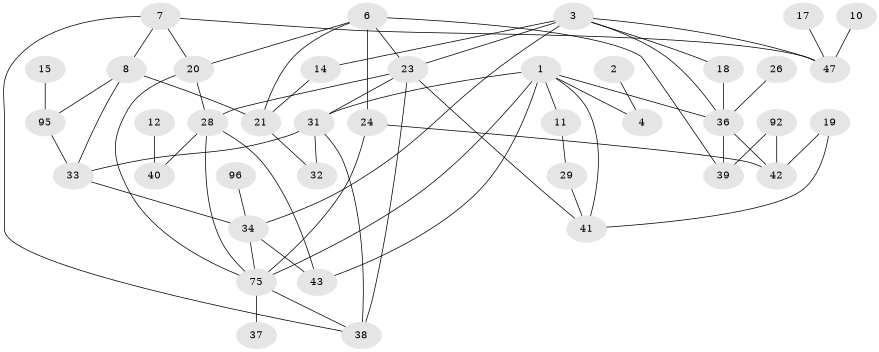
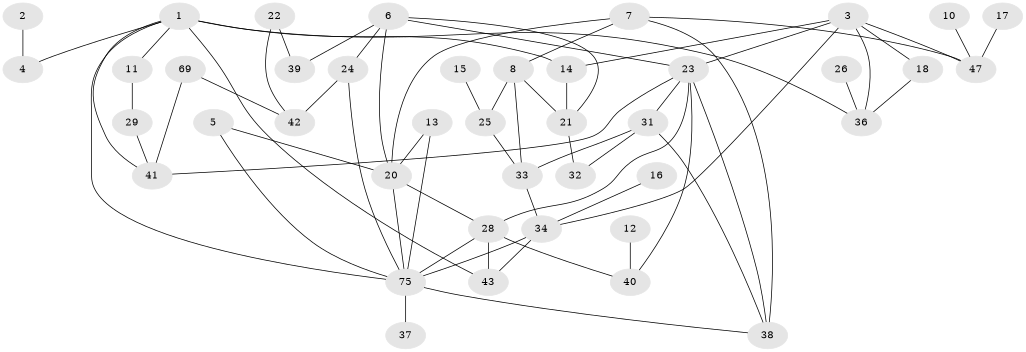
(419, 89) -> (456, 40)
(45, 123) -> (485, 123)
none -> (214, 123)
none -> (432, 123)
(777, 123) -> (275, 16)
(830, 123) -> (185, 69)
(747, 146) -> none
(724, 149) -> none
(236, 176) -> (657, 176)
none -> (686, 177)
